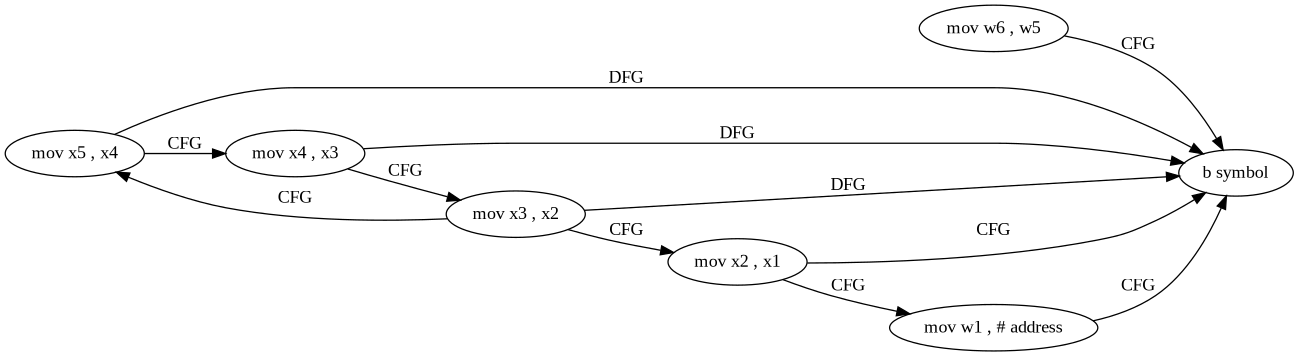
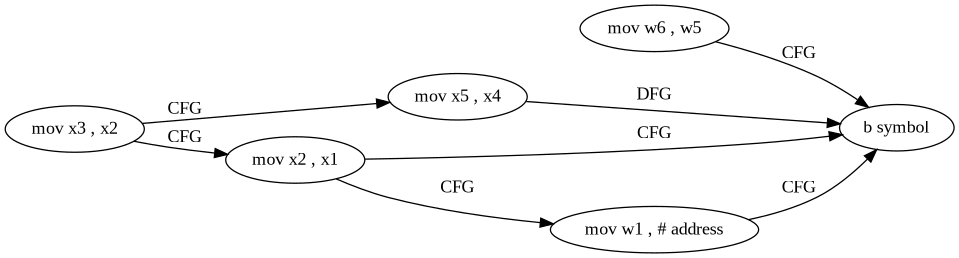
(295, 154) -> none
(875, 194) -> none
